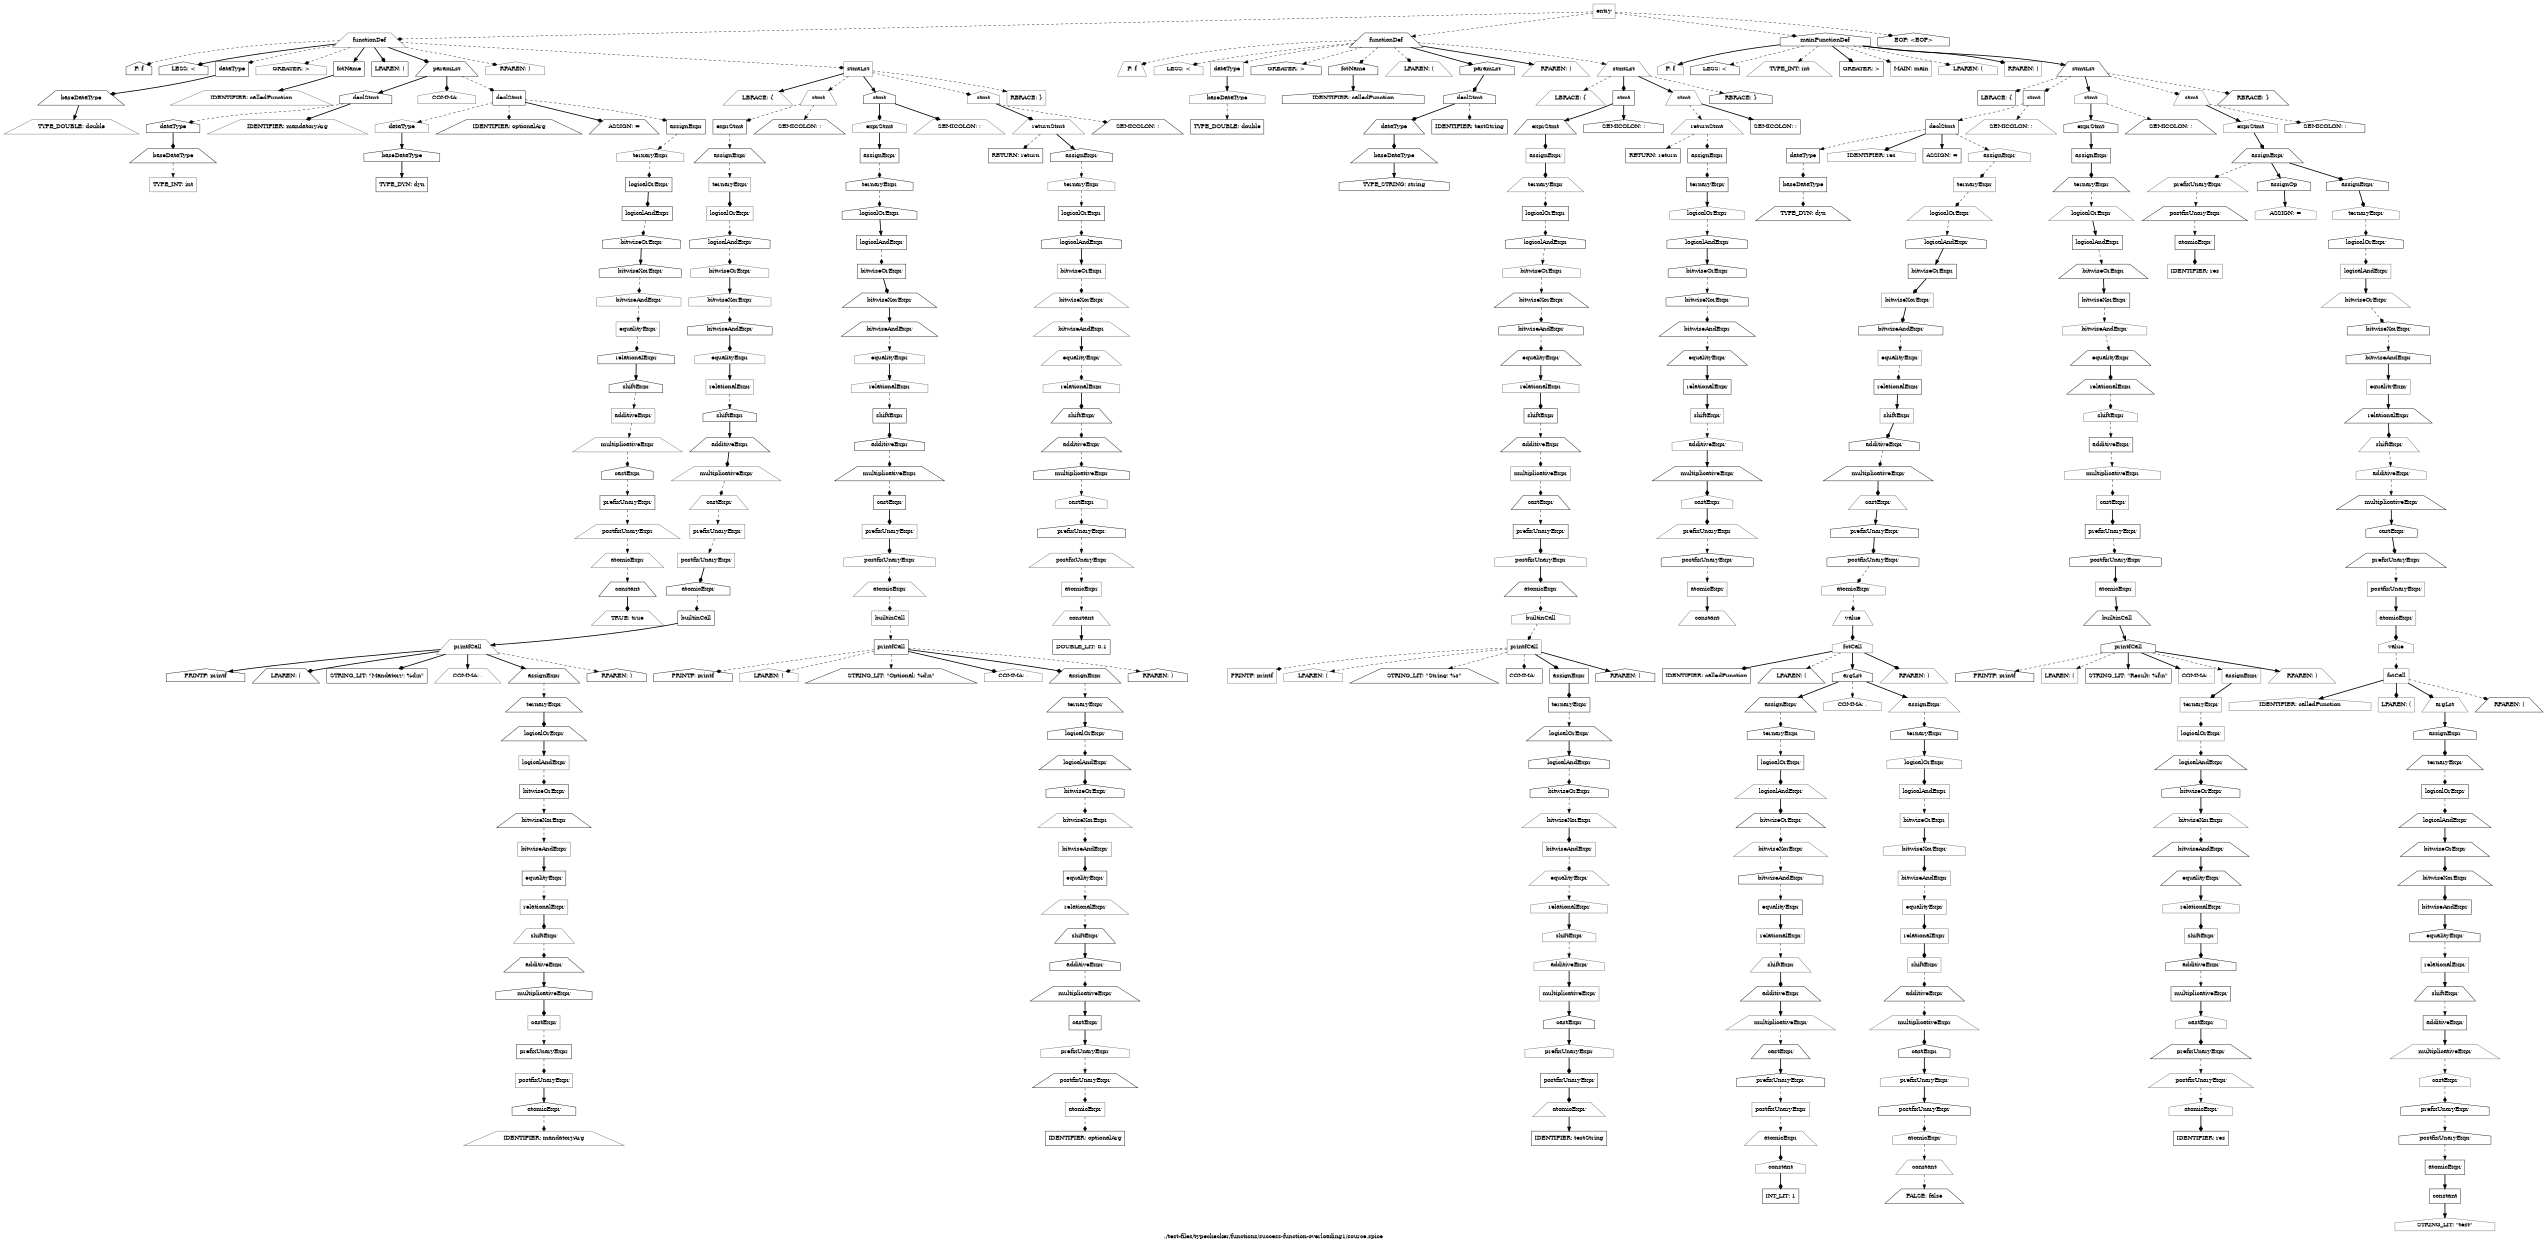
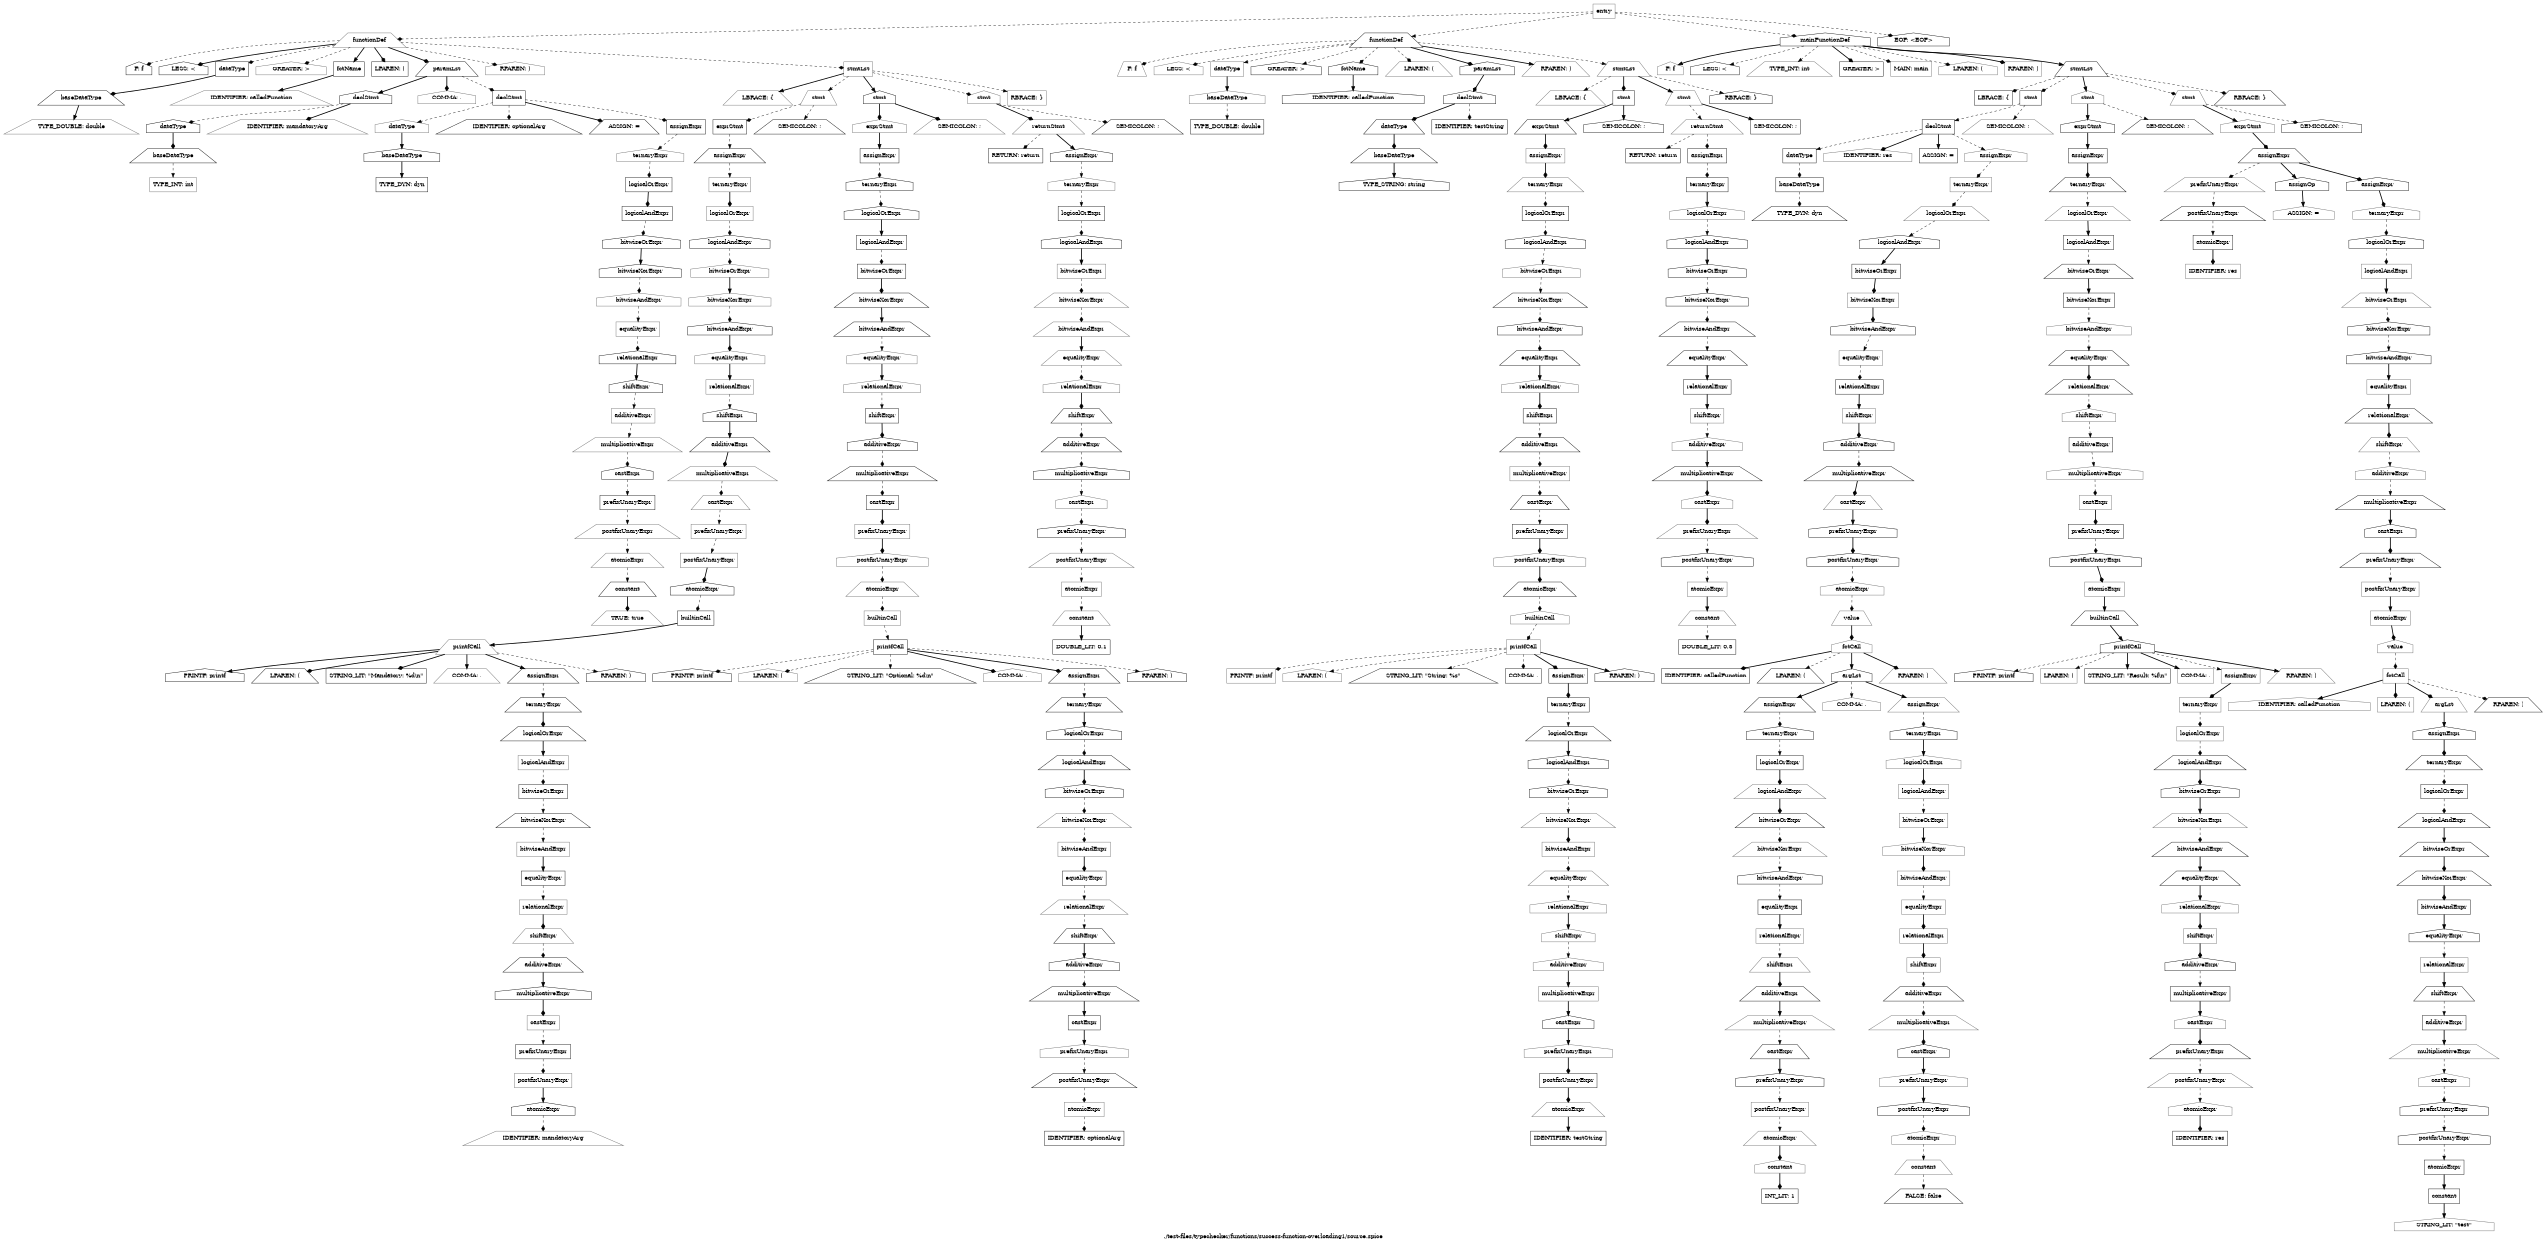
none -> (1707, 647)
